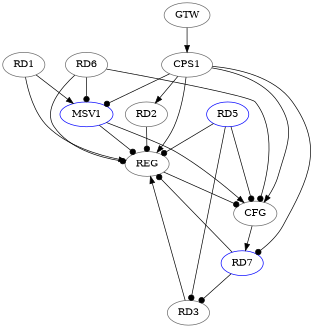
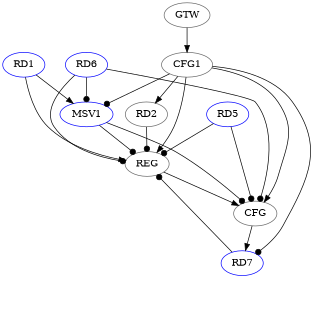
(24, 65) -> (24, 65)
(86, 65) -> (86, 65)
(187, 65) -> (187, 65)
(178, 153) -> (178, 153)
(199, 188) -> (199, 188)
(188, 313) -> none
